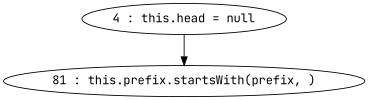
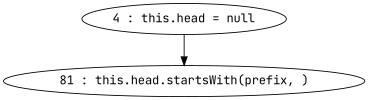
(184, 81) -> (184, 81)
